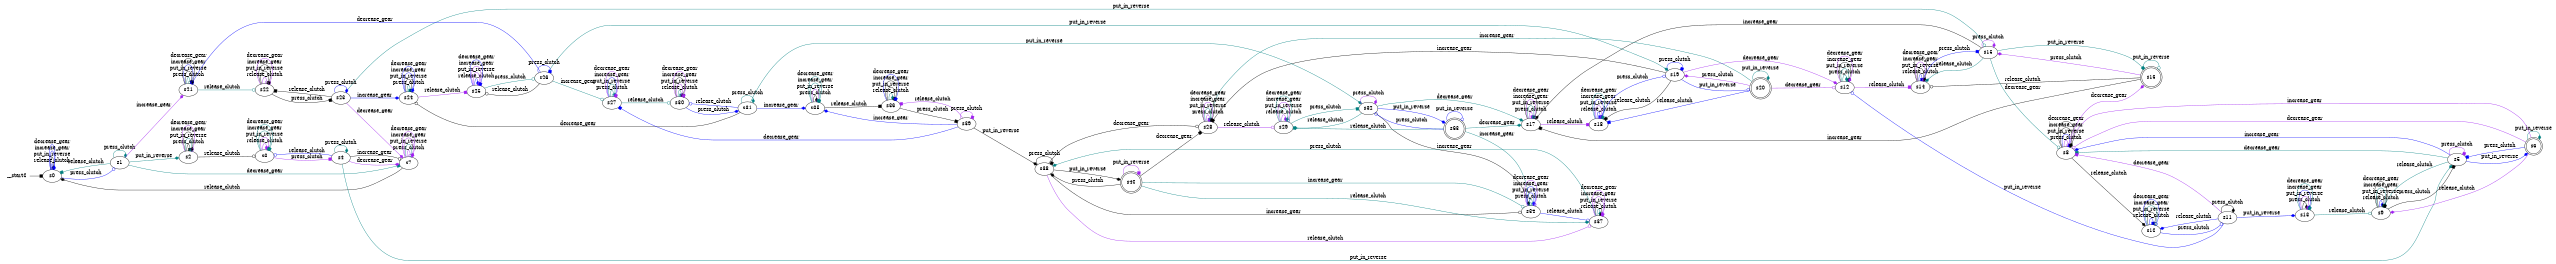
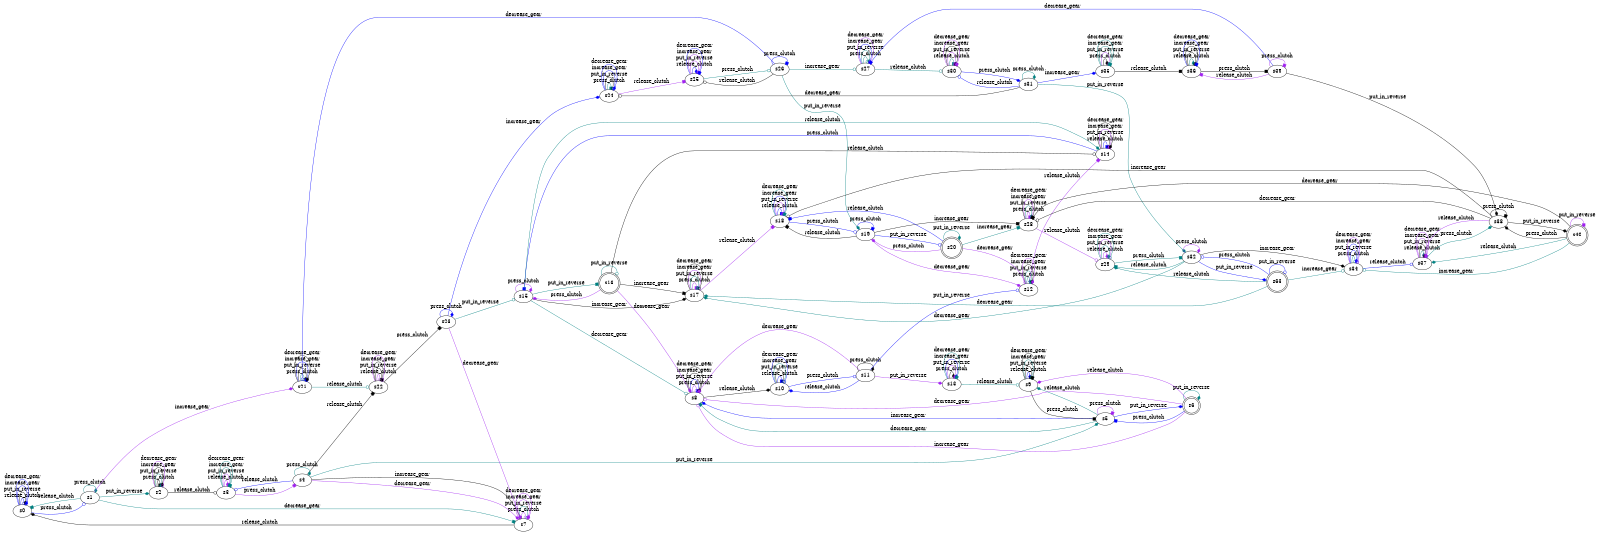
(305, 94) -> (339, 435)
(2094, 104) -> (656, 337)
(892, 123) -> none
(17, 176) -> none
(1279, 215) -> (1145, 170)
(2264, 217) -> (906, 380)
